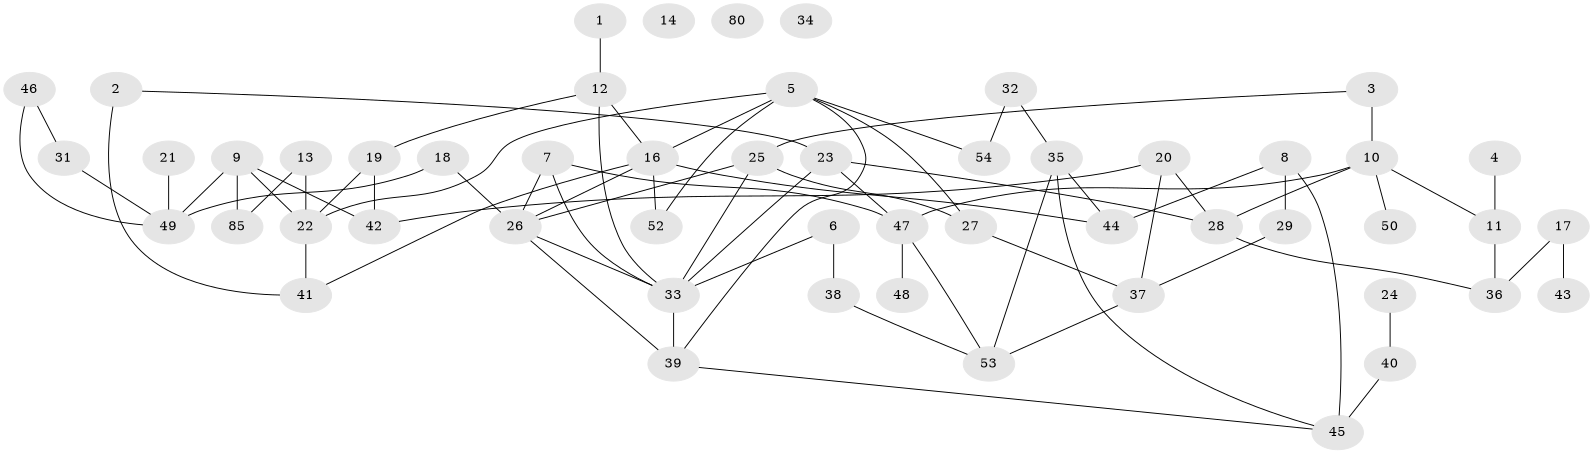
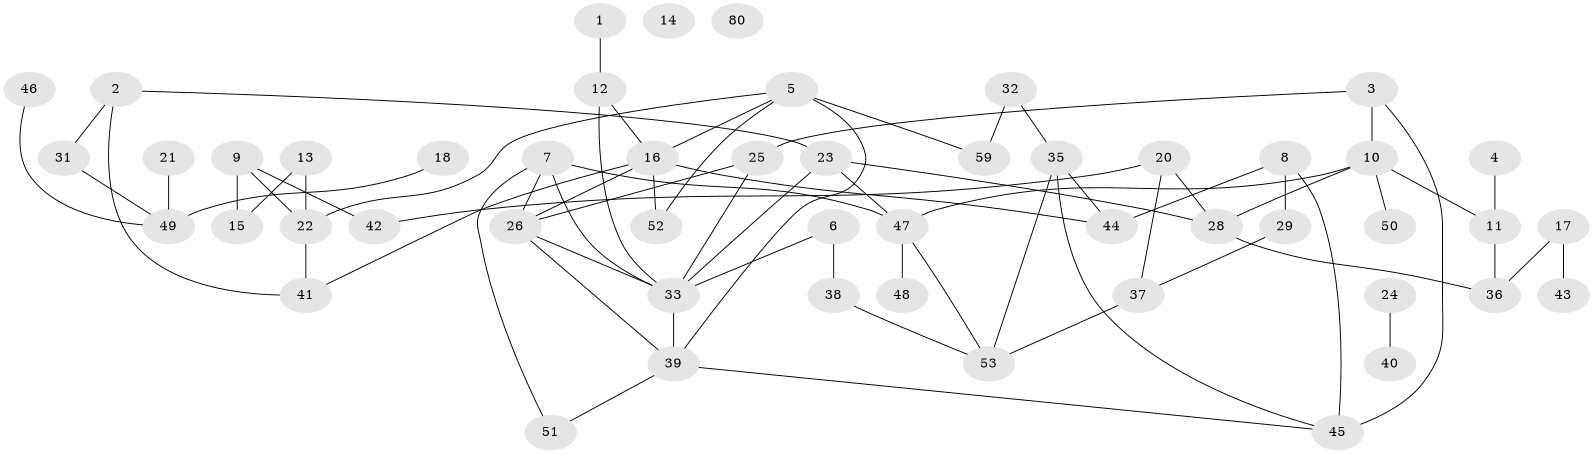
(806, 21) -> none
(47, 124) -> (90, 124)
(374, 158) -> none
(984, 158) -> (984, 158)
(203, 192) -> none
(479, 192) -> none
(237, 227) -> (237, 227)
(971, 227) -> none
(1364, 398) -> (1443, 276)
none -> (551, 433)
